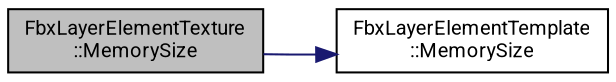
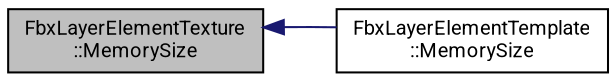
(290, 55) -> (310, 27)
